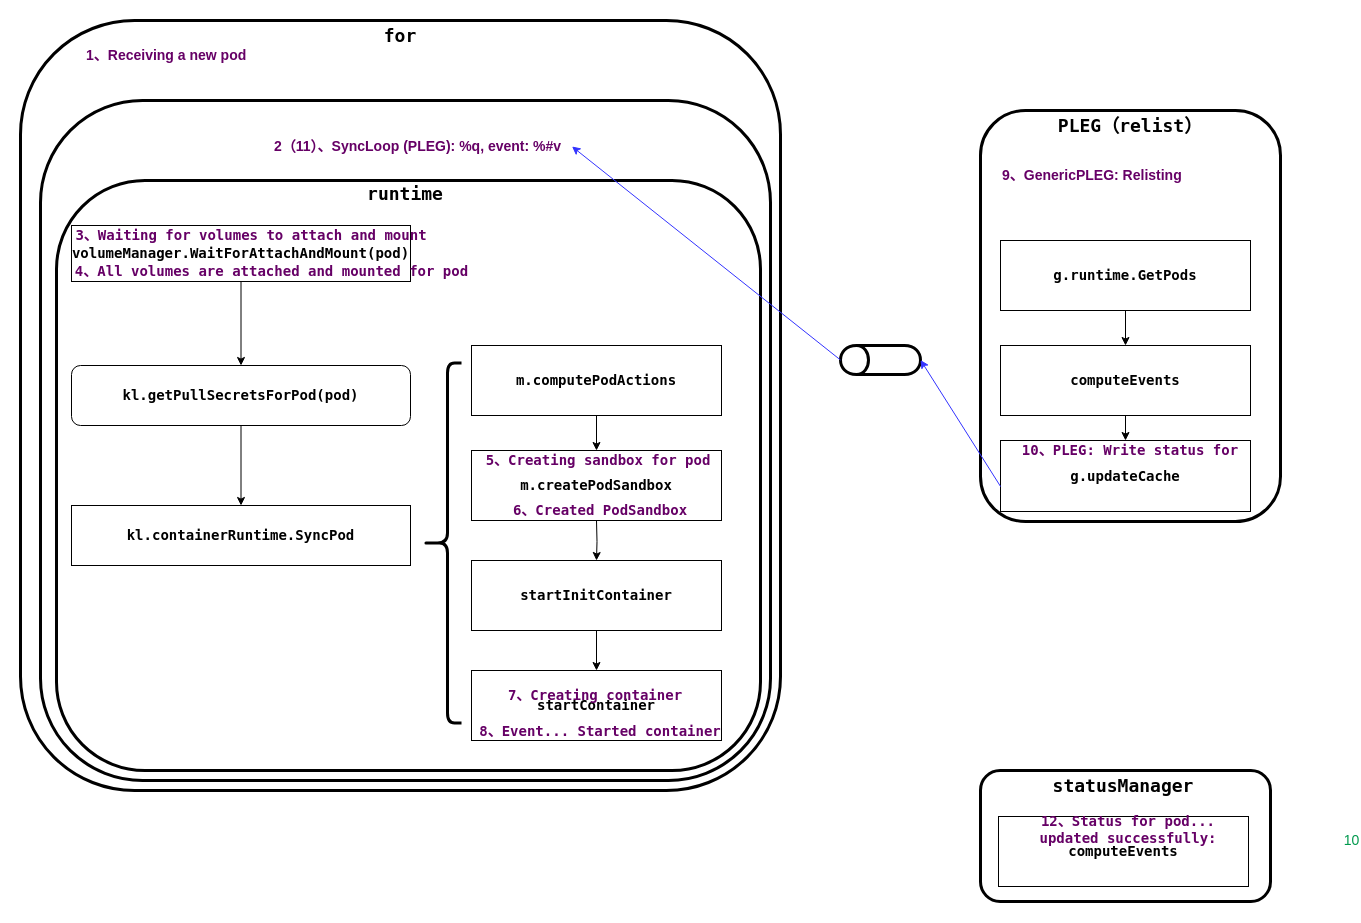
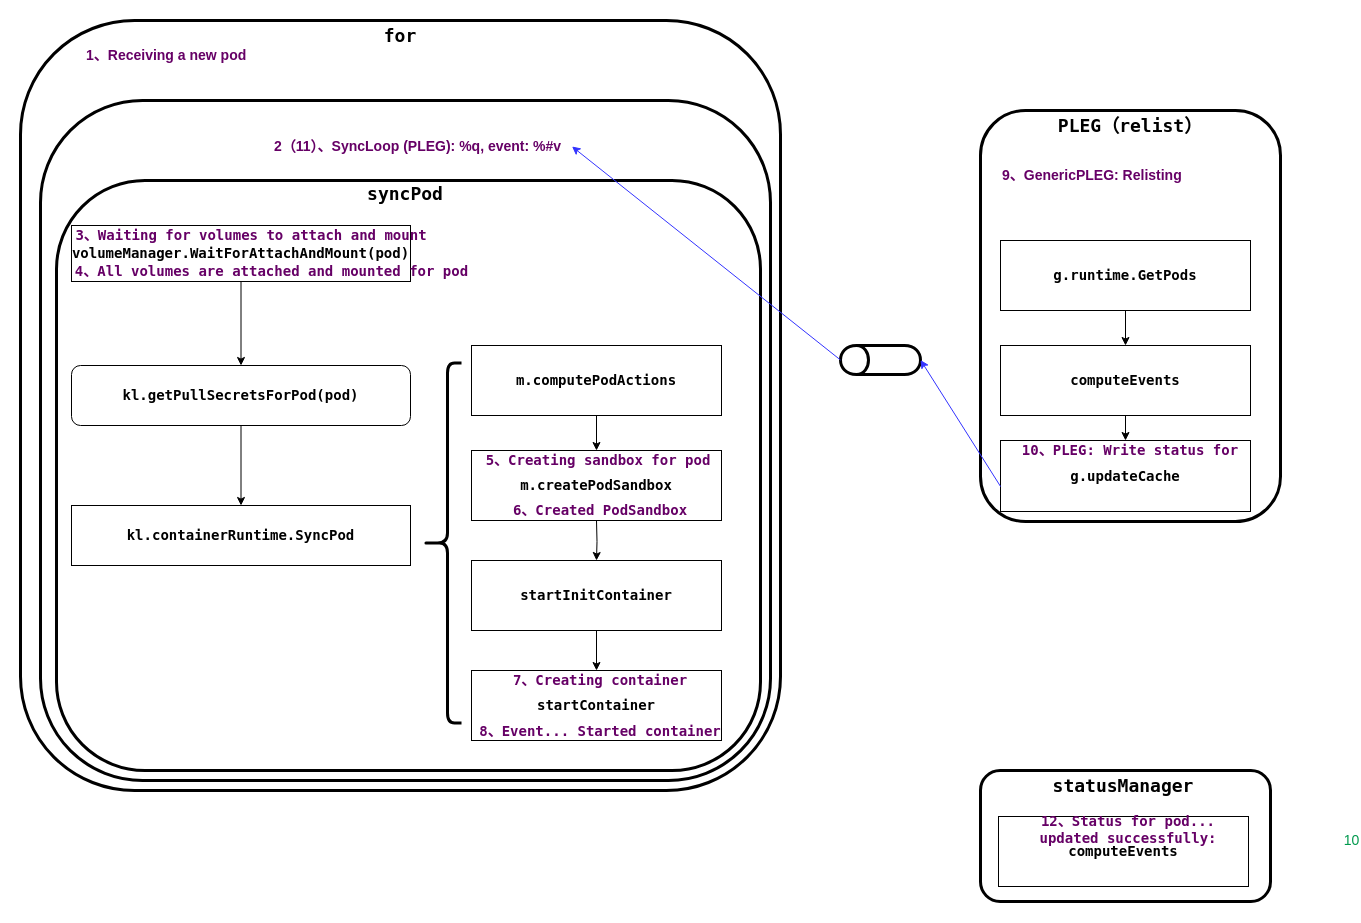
(406, 194) -> (406, 194)
(596, 696) -> (601, 681)
